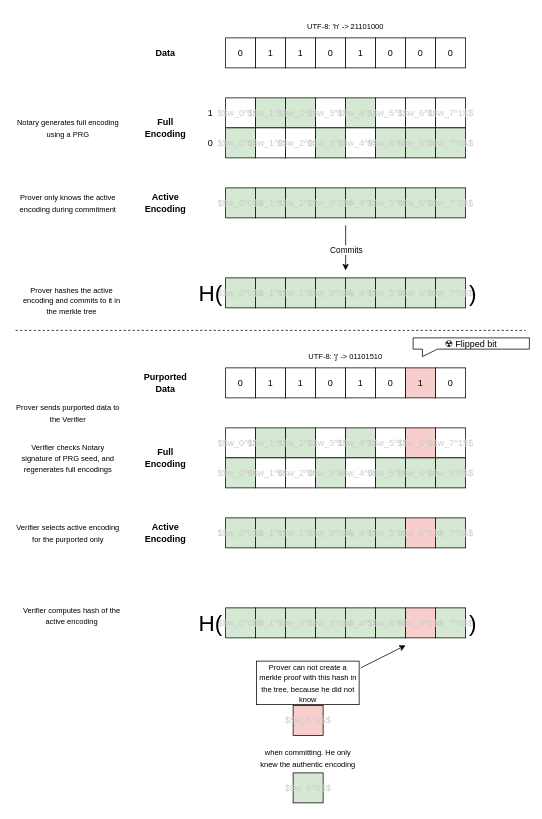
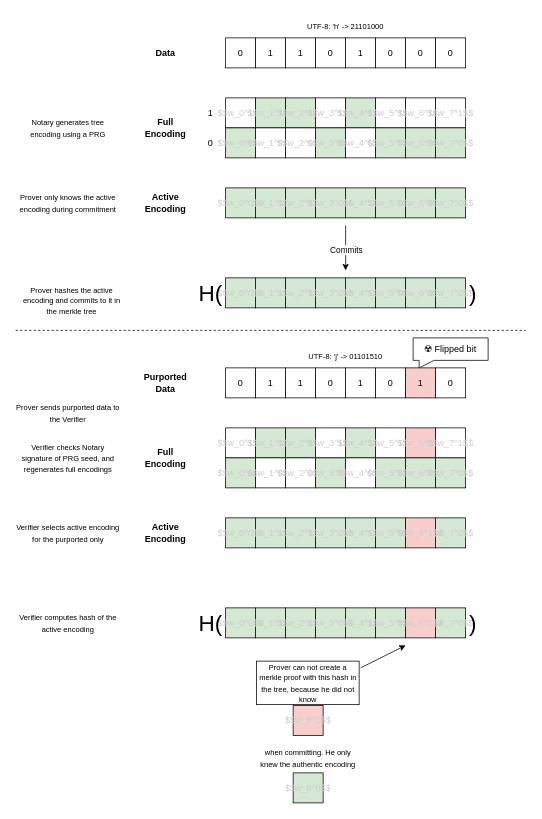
(68, 128) -> (68, 128)
(471, 347) -> (450, 353)
(72, 615) -> (68, 623)
